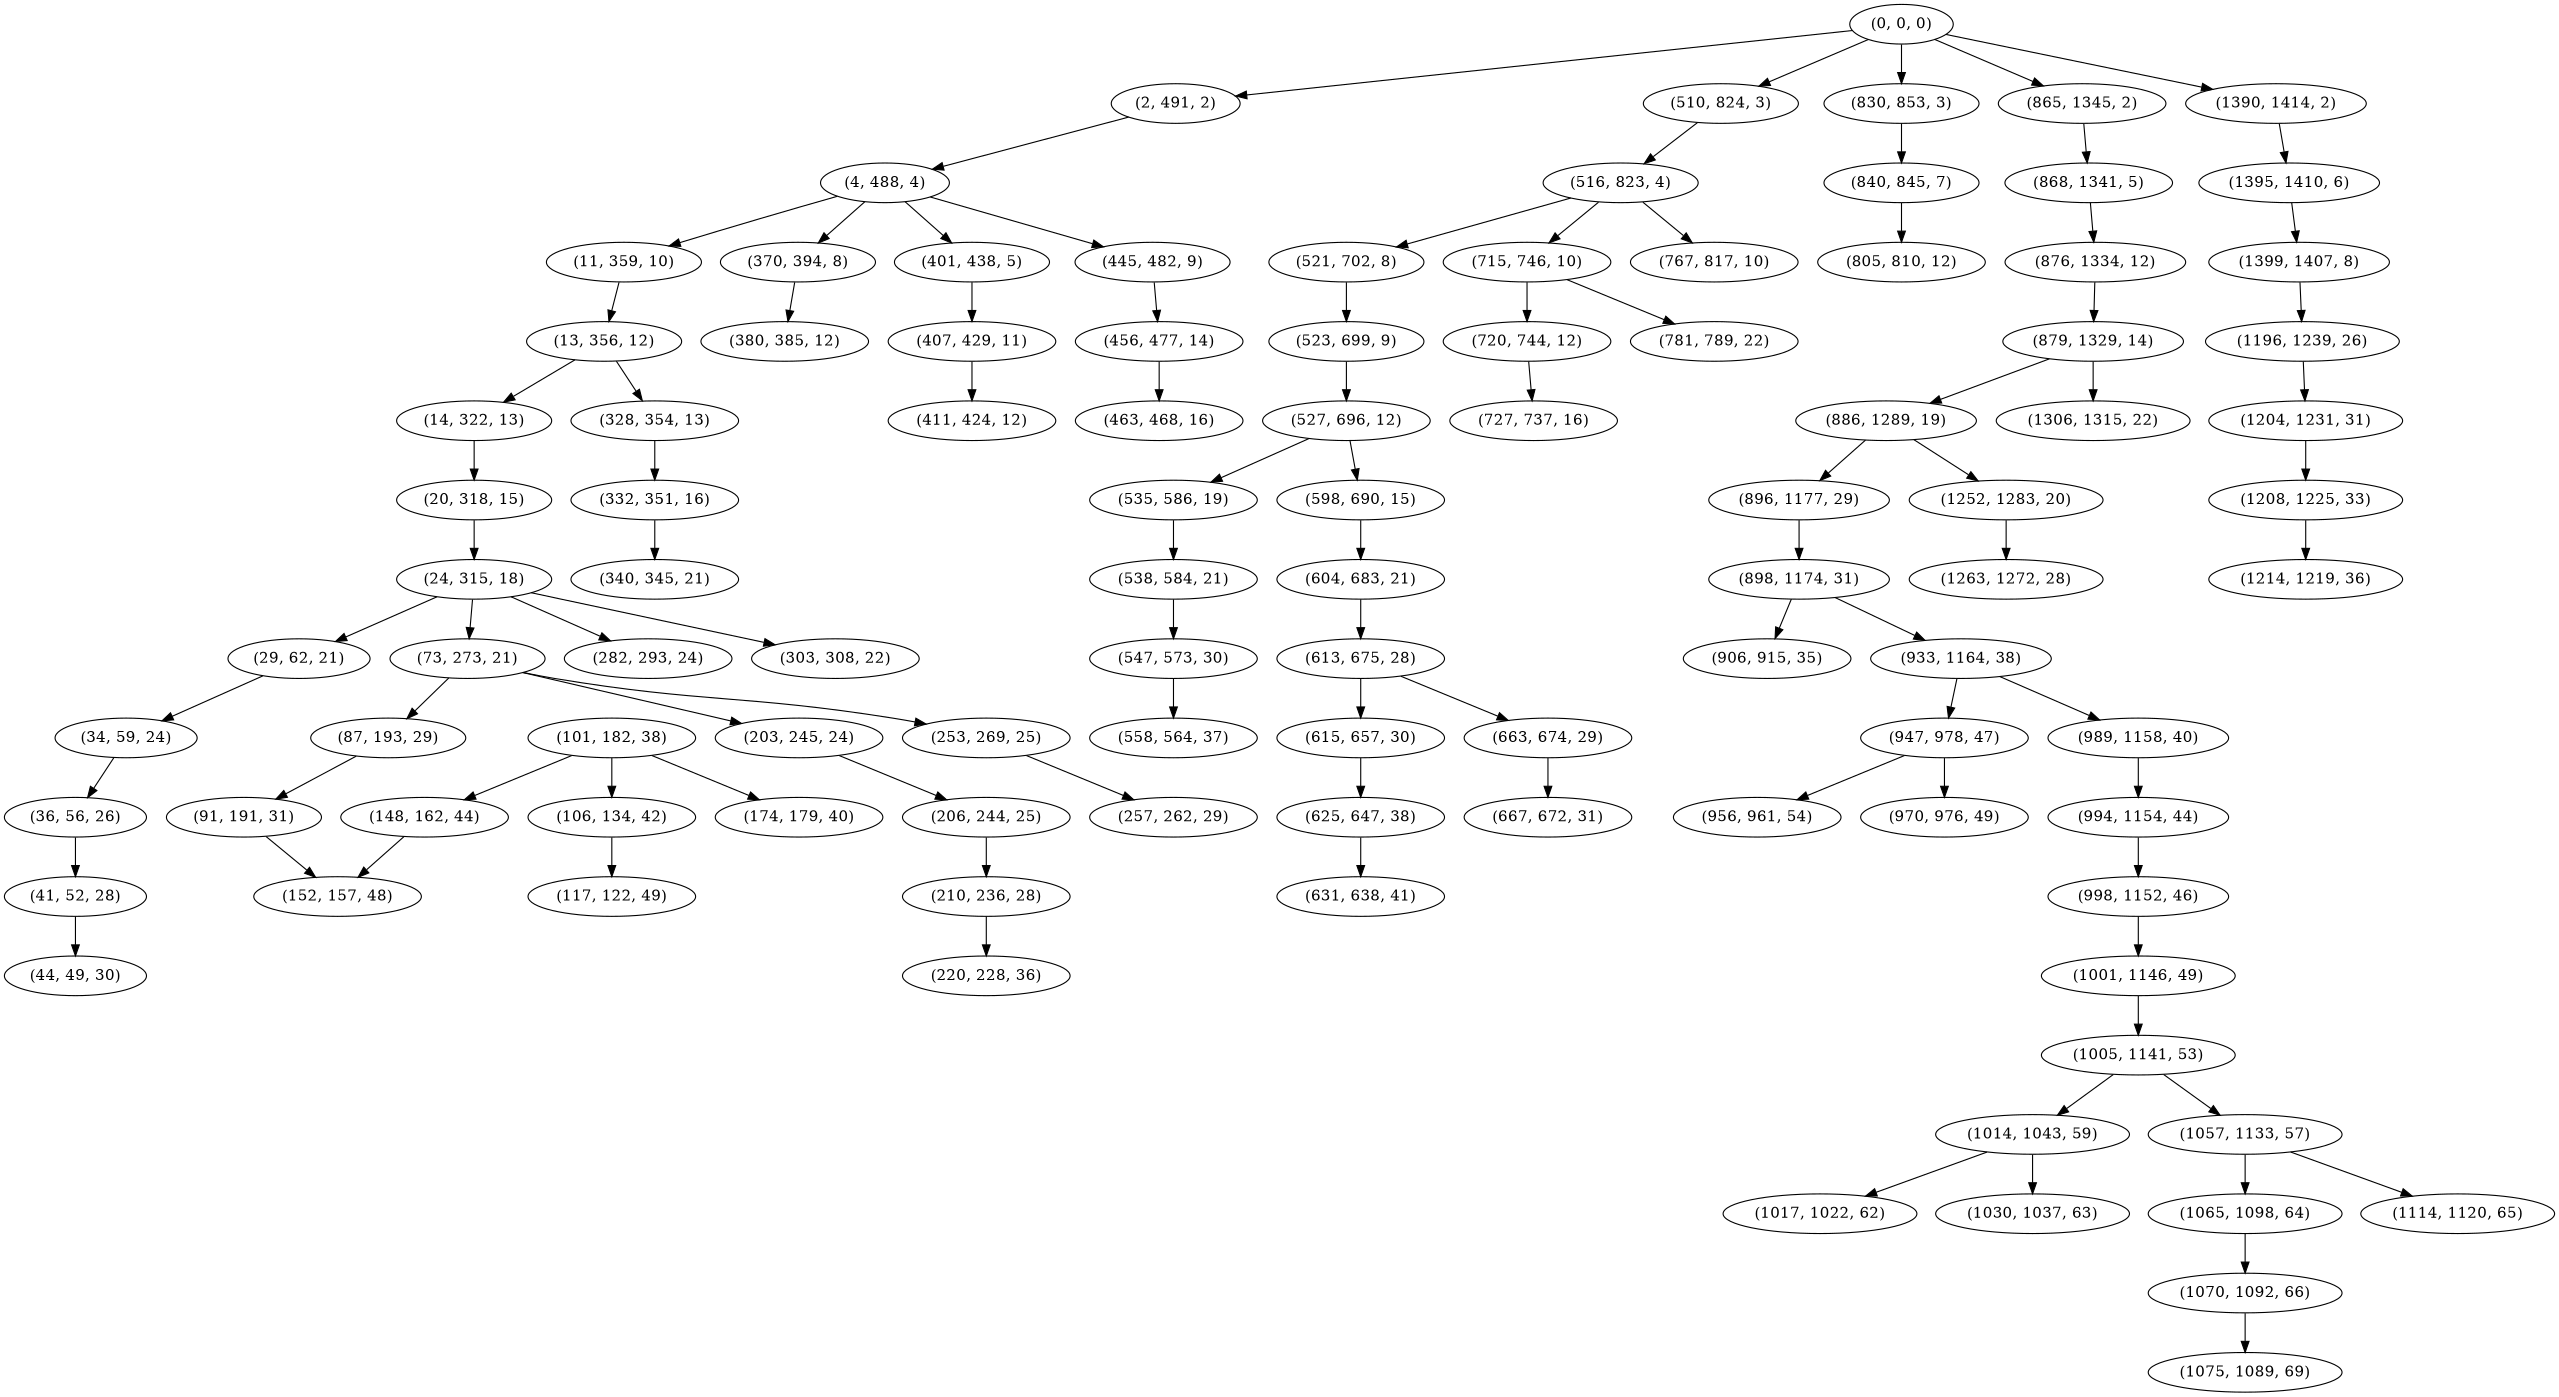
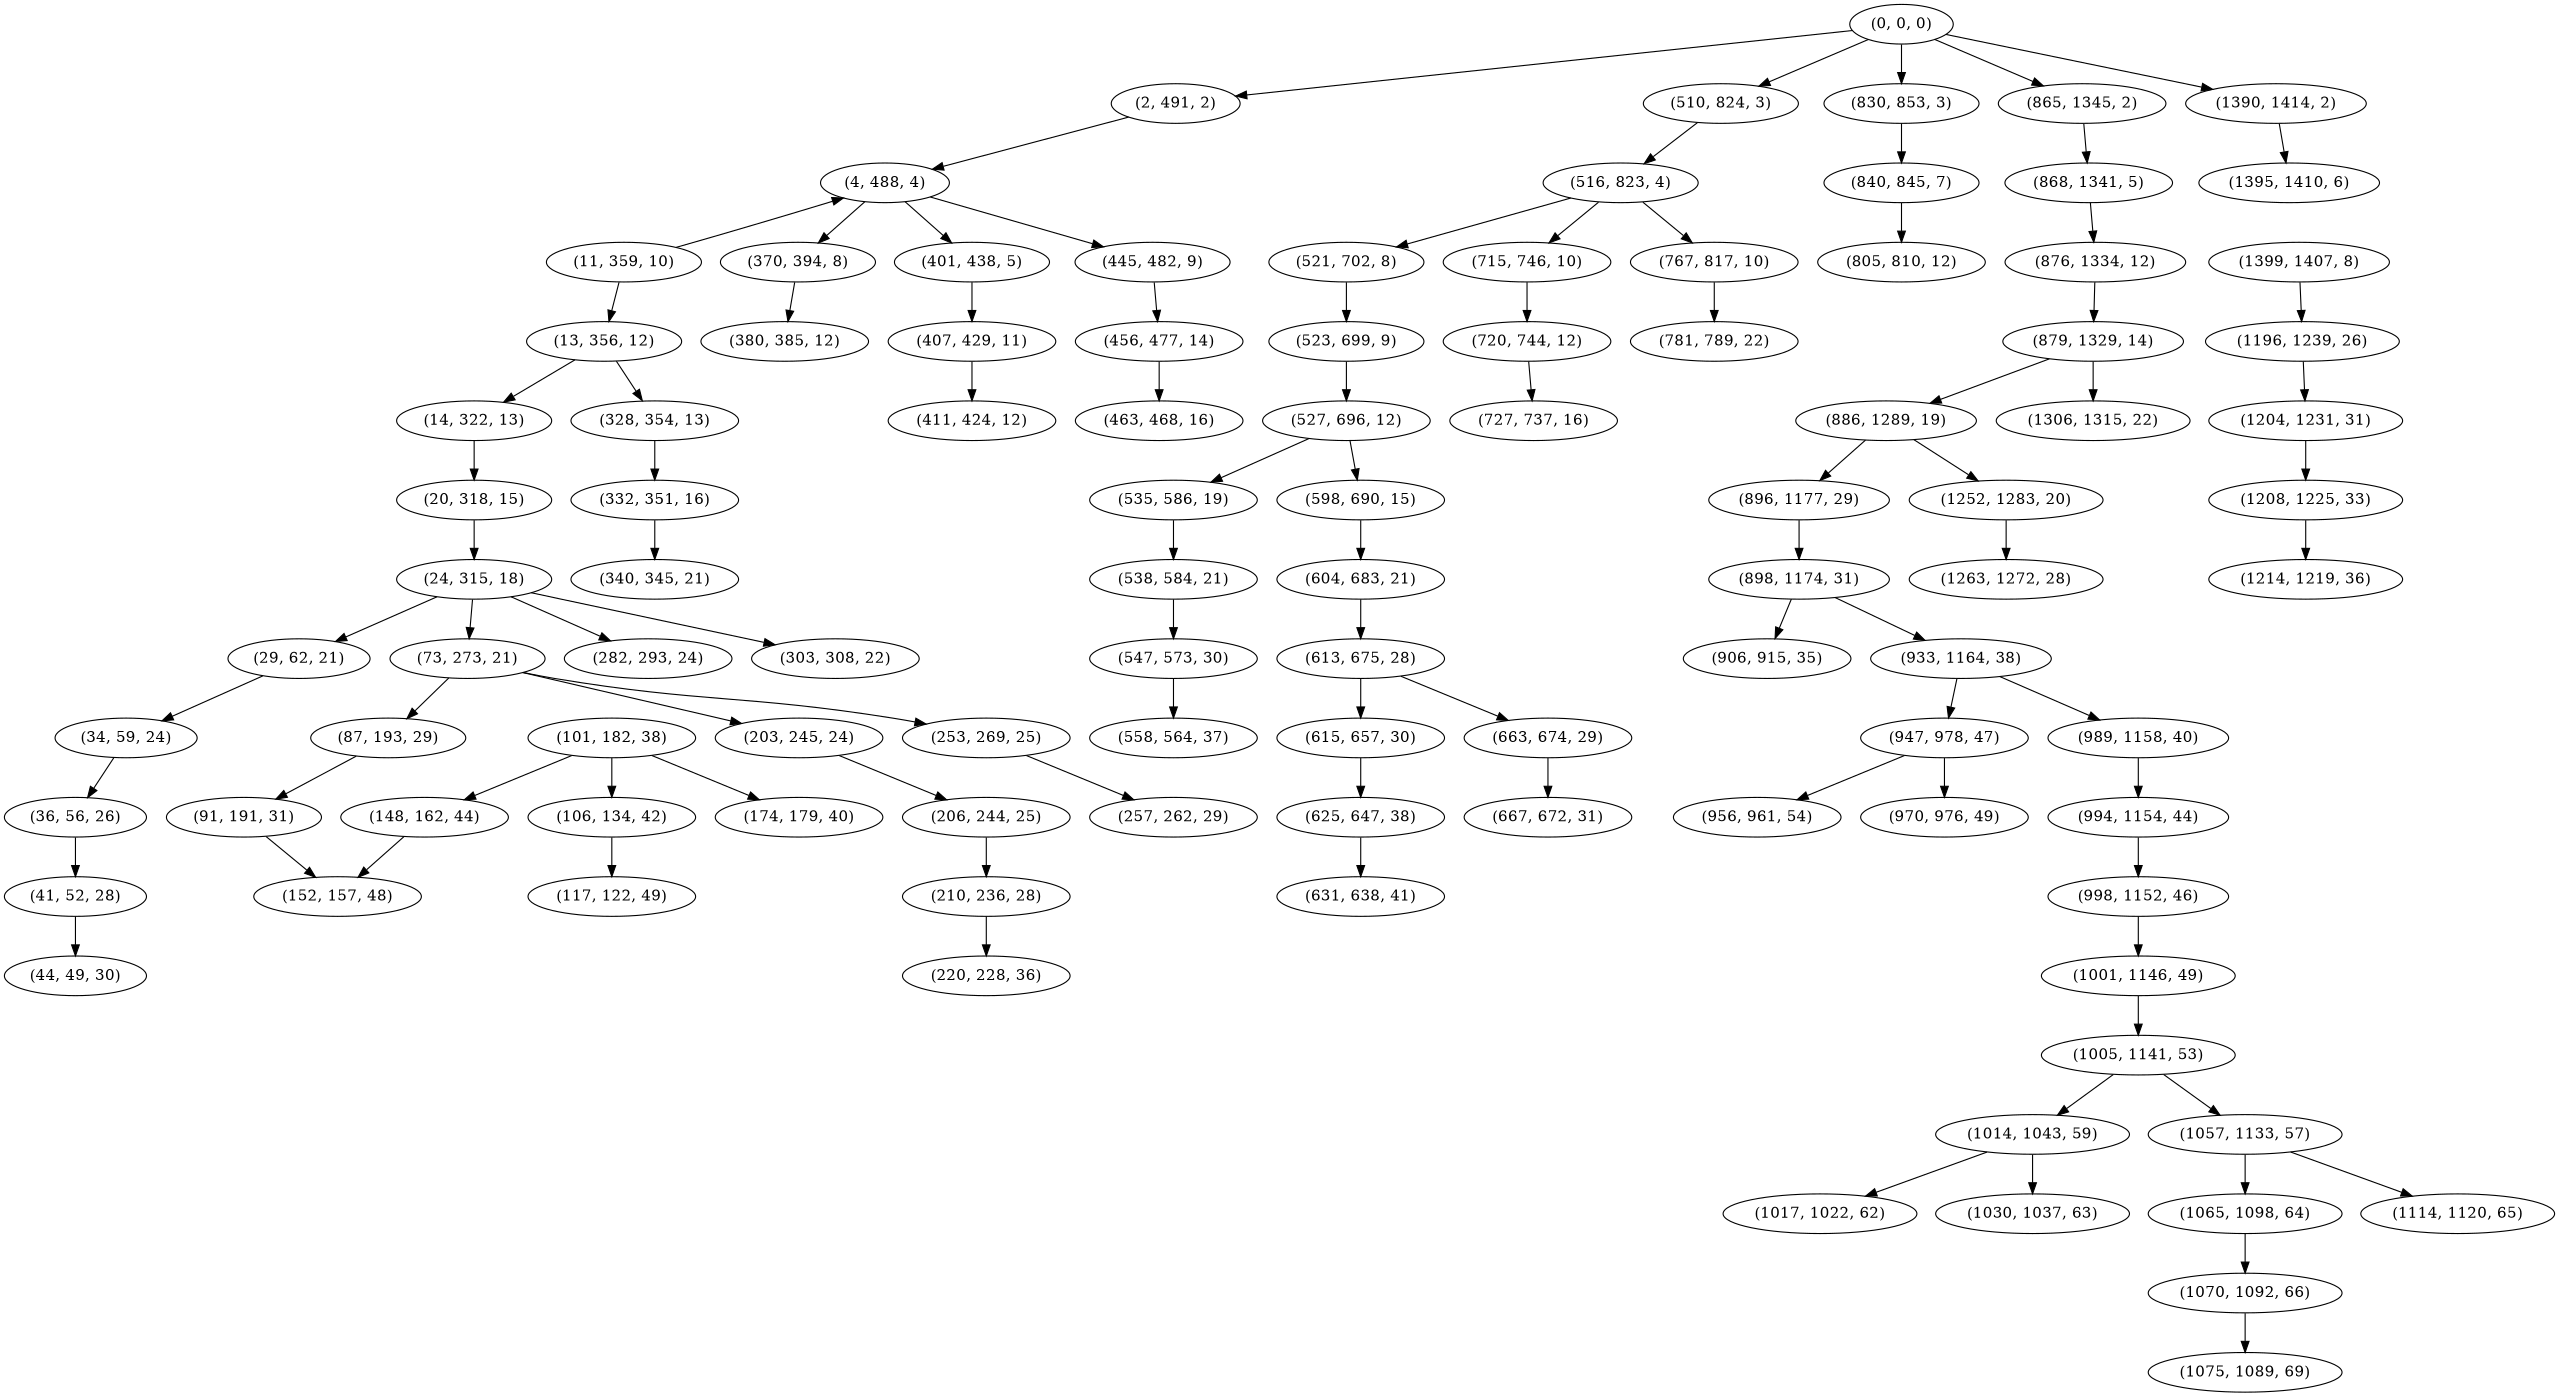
(2294, 217) -> none
(758, 219) -> (755, 225)
(1616, 300) -> (1714, 296)
